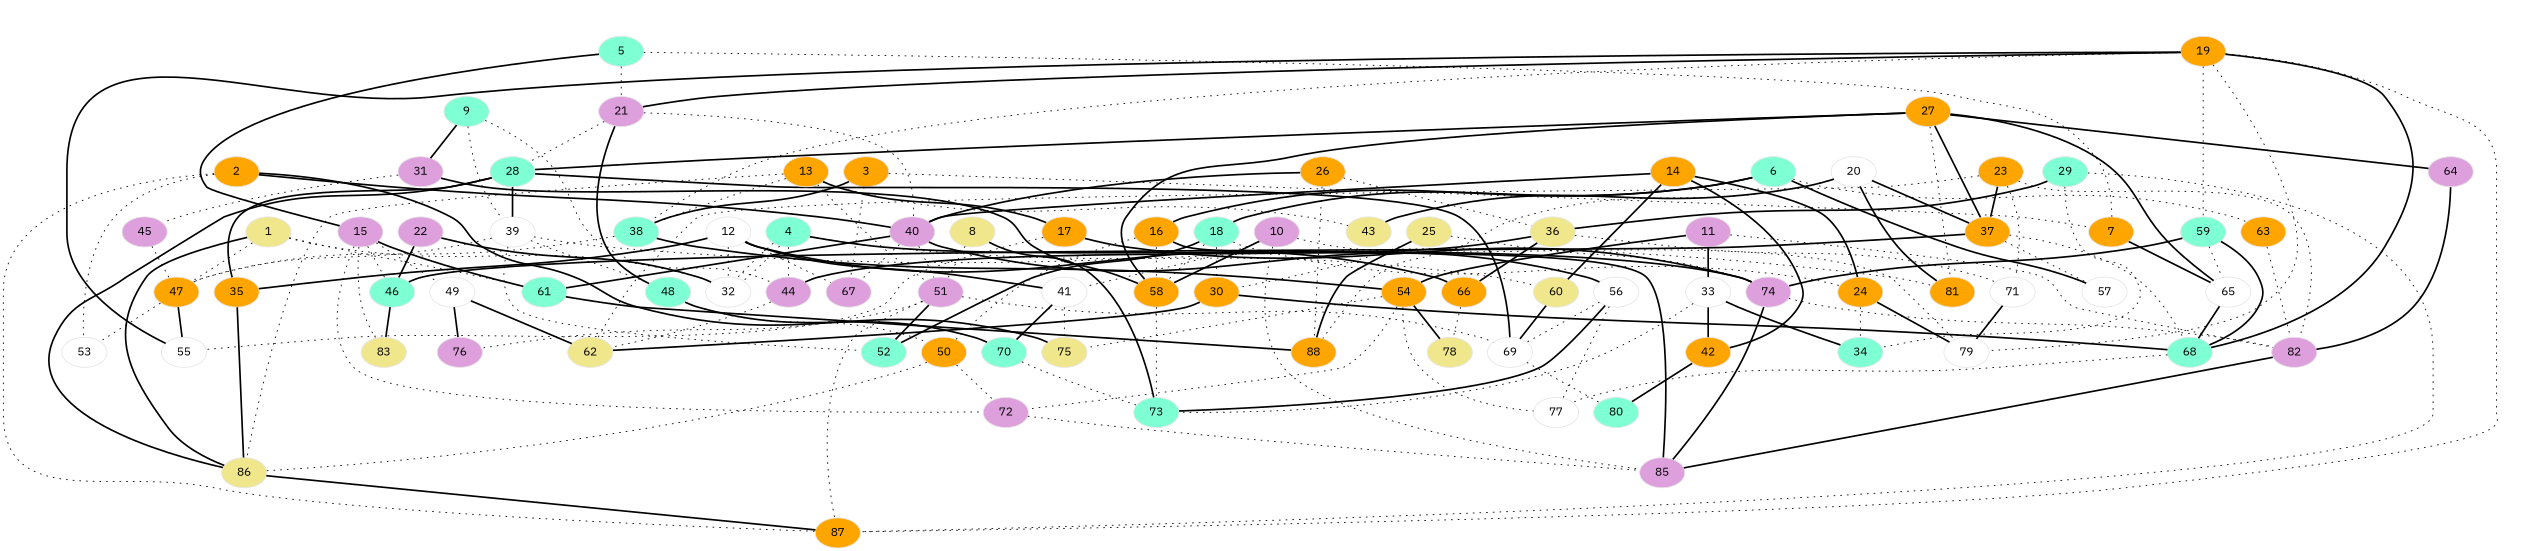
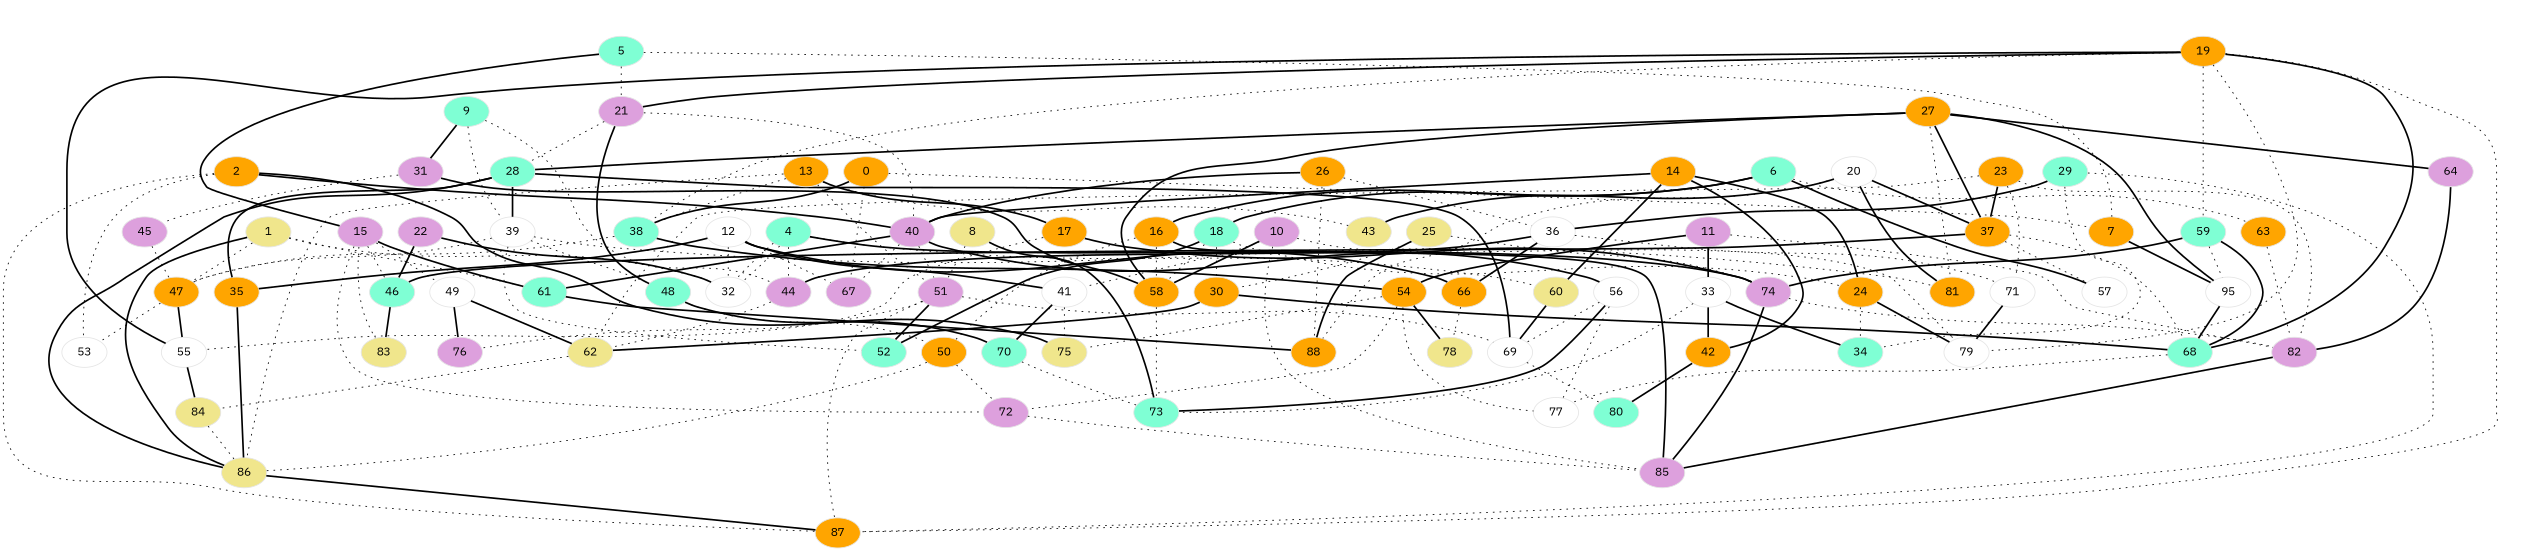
(866, 172) -> (866, 172)
(1553, 232) -> (1553, 232)
(2228, 292) -> (2228, 292)
none -> (198, 413)
